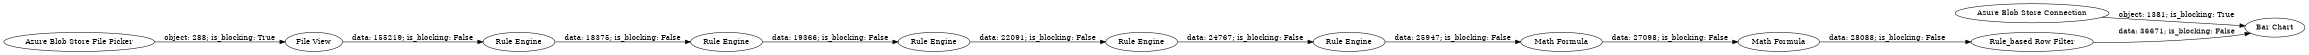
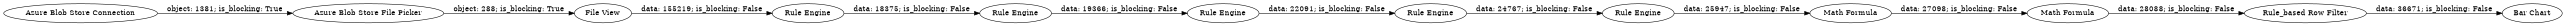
(2171, 21) -> (222, 13)
